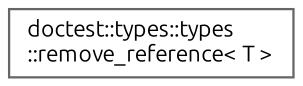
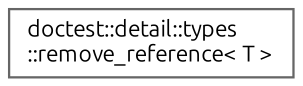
(151, 43) -> (151, 43)
